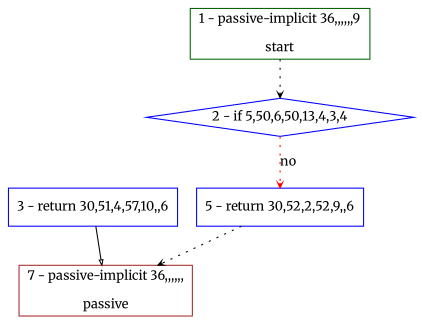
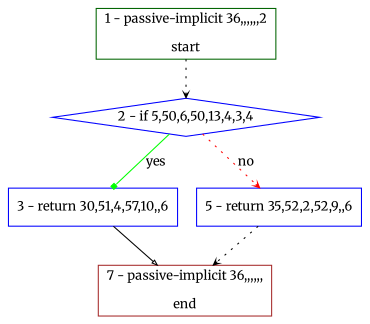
(280, 34) -> (186, 34)
none -> (143, 159)
(280, 207) -> (279, 207)
(106, 291) -> (185, 291)
